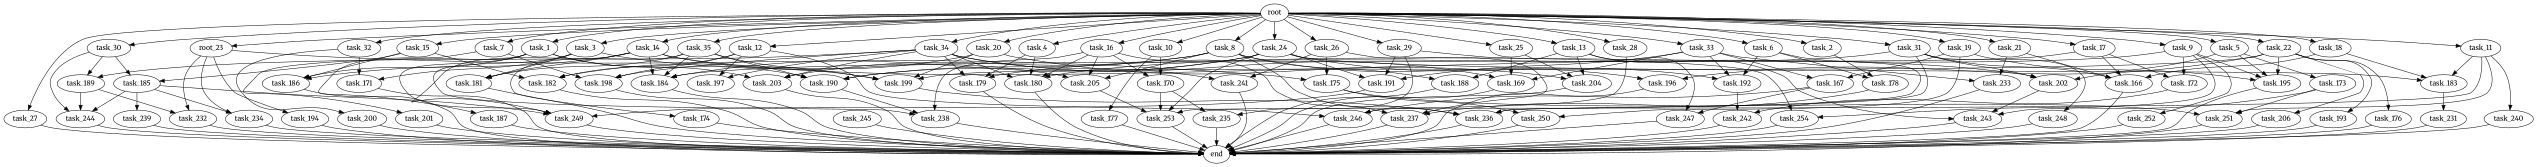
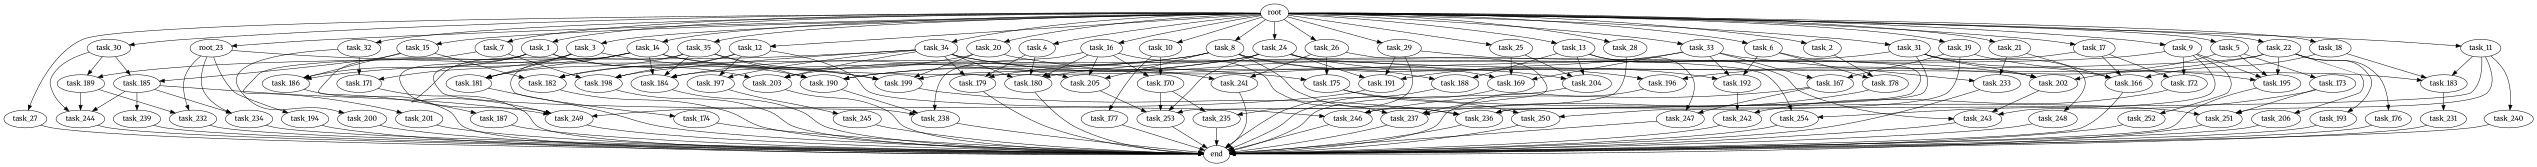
none -> (781, 102)
